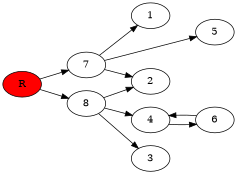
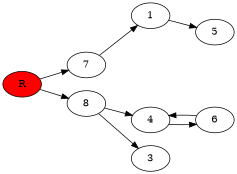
(147, 49) -> (179, 23)
(151, 81) -> none
